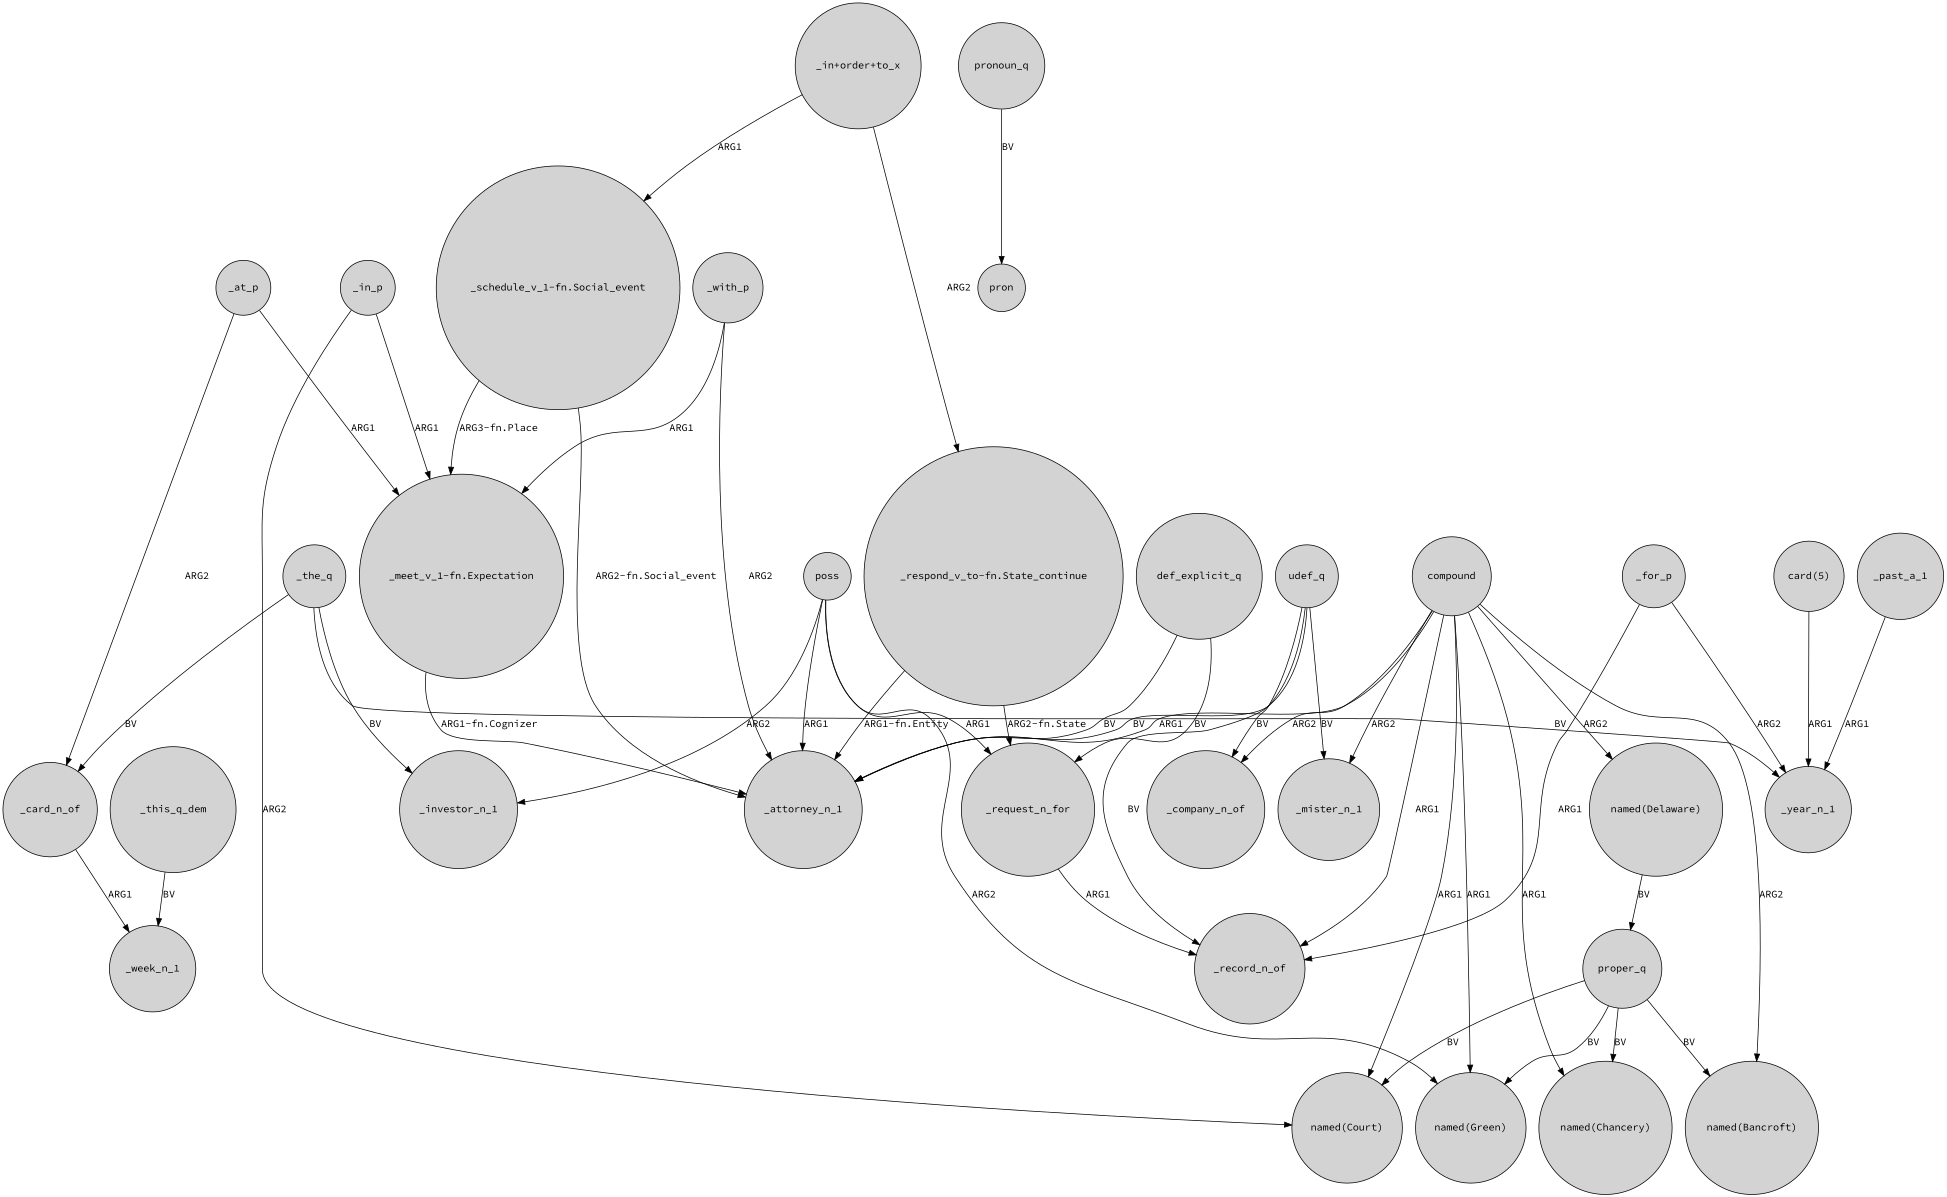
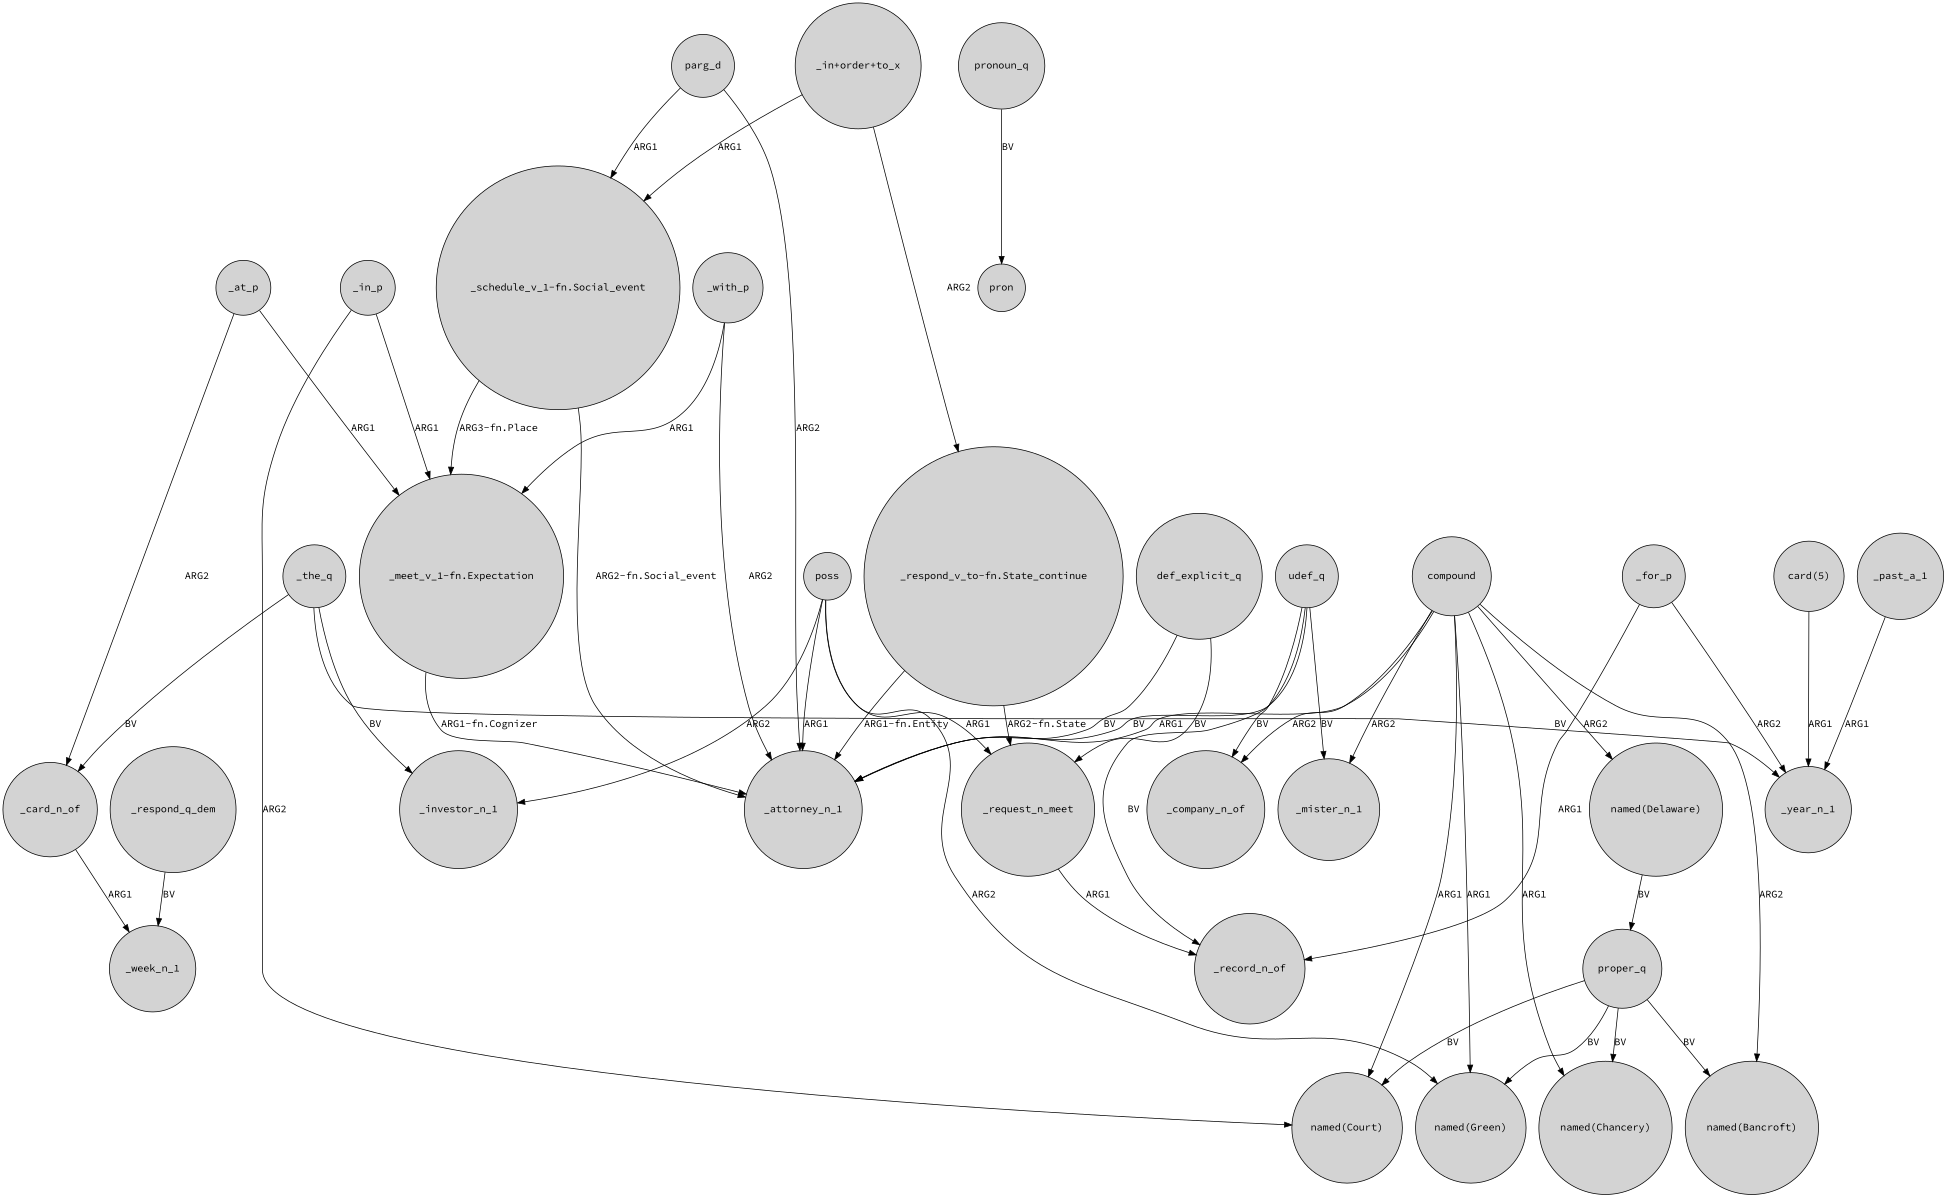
none -> (703, 66)
(1405, 797) -> none
(173, 810) -> (173, 810)
(1028, 810) -> (1028, 810)
